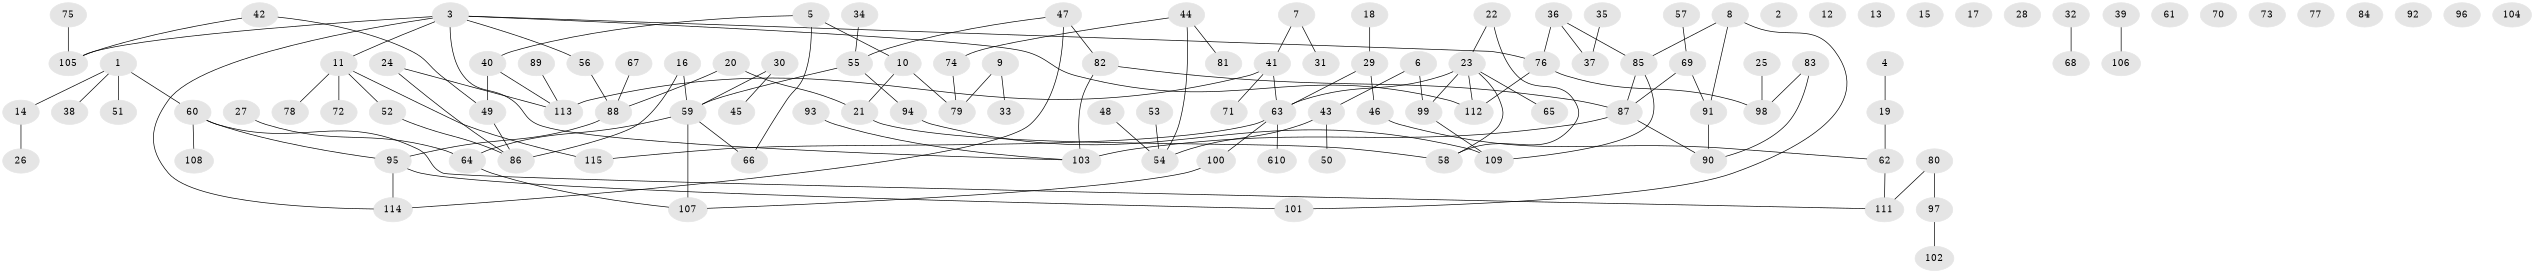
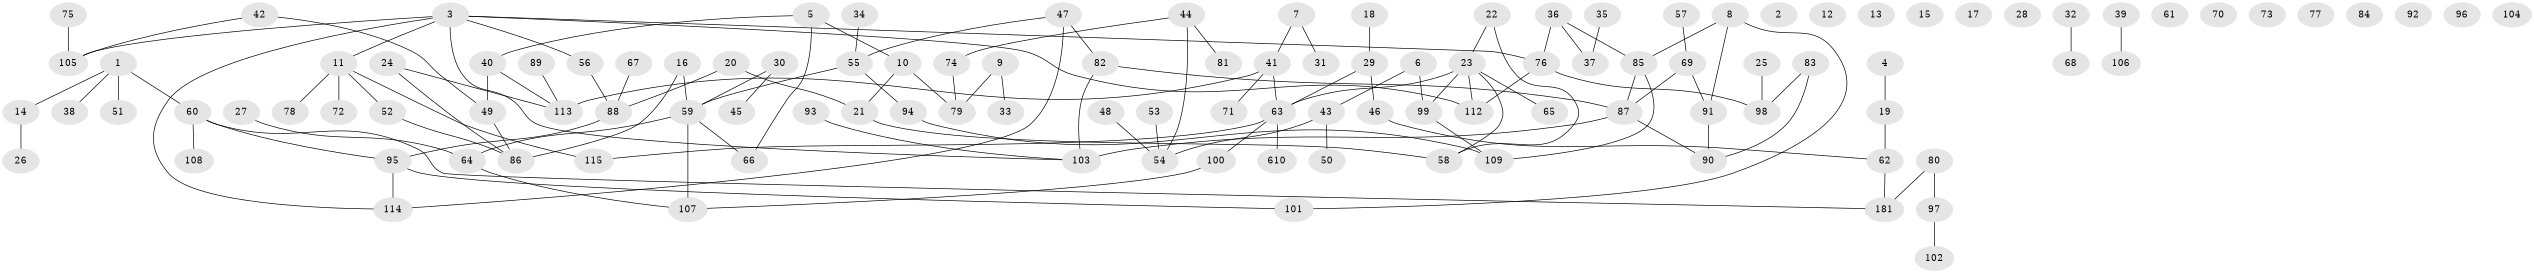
(1884, 210) -> (1884, 210)
